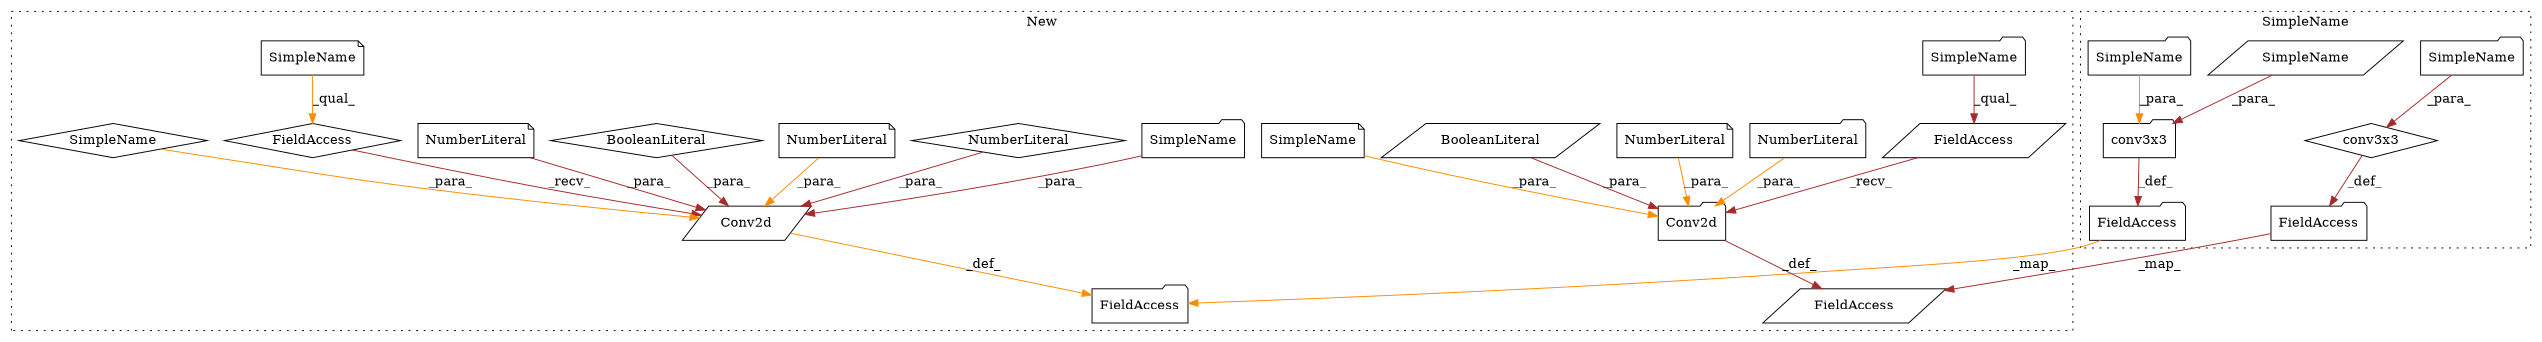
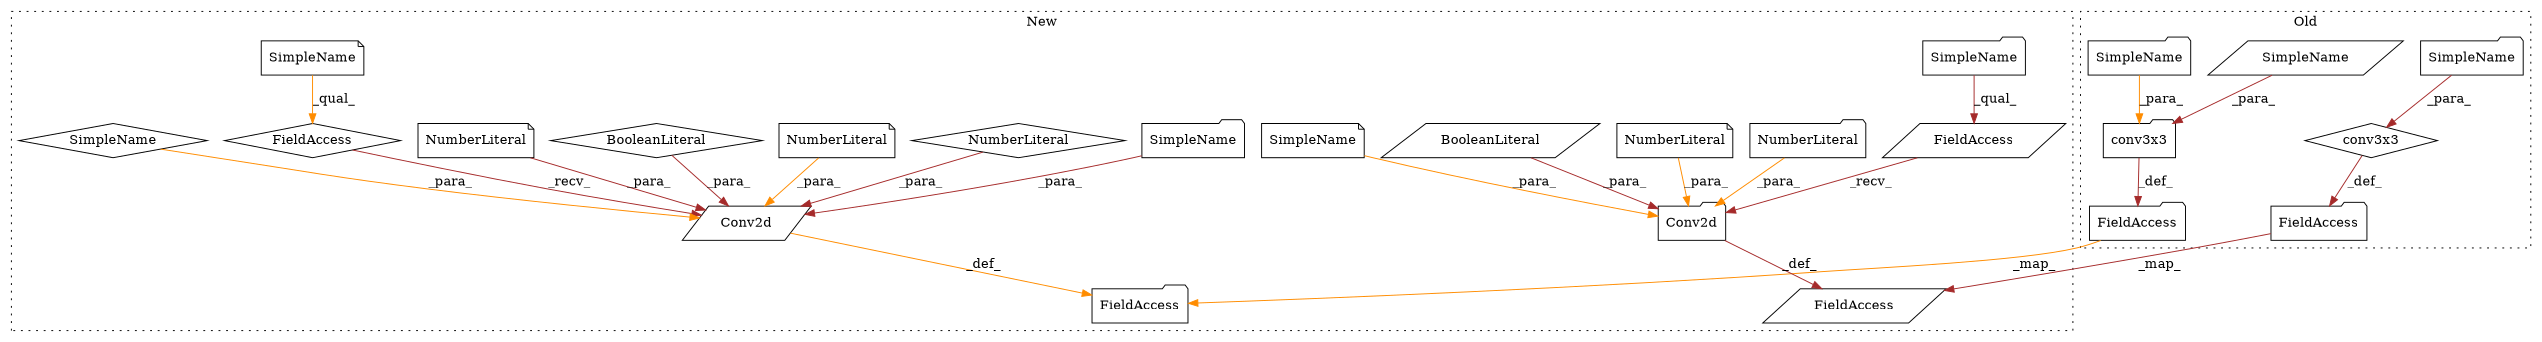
(2306, 22) -> (2306, 22)
